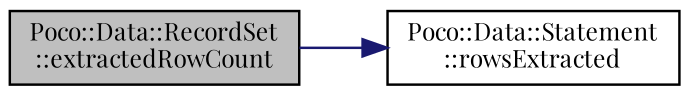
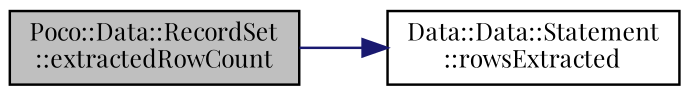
(533, 48) -> (533, 48)
